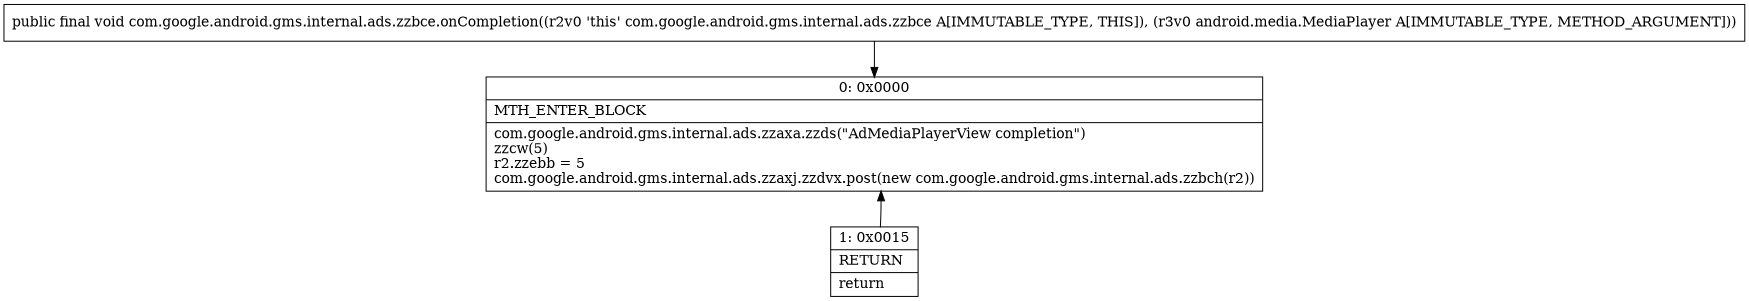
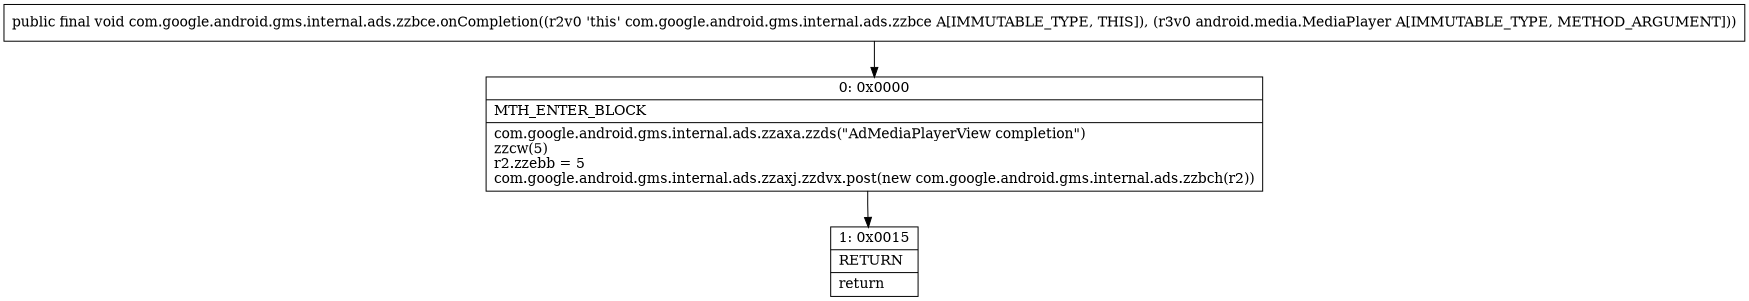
(881, 214) -> (868, 204)
